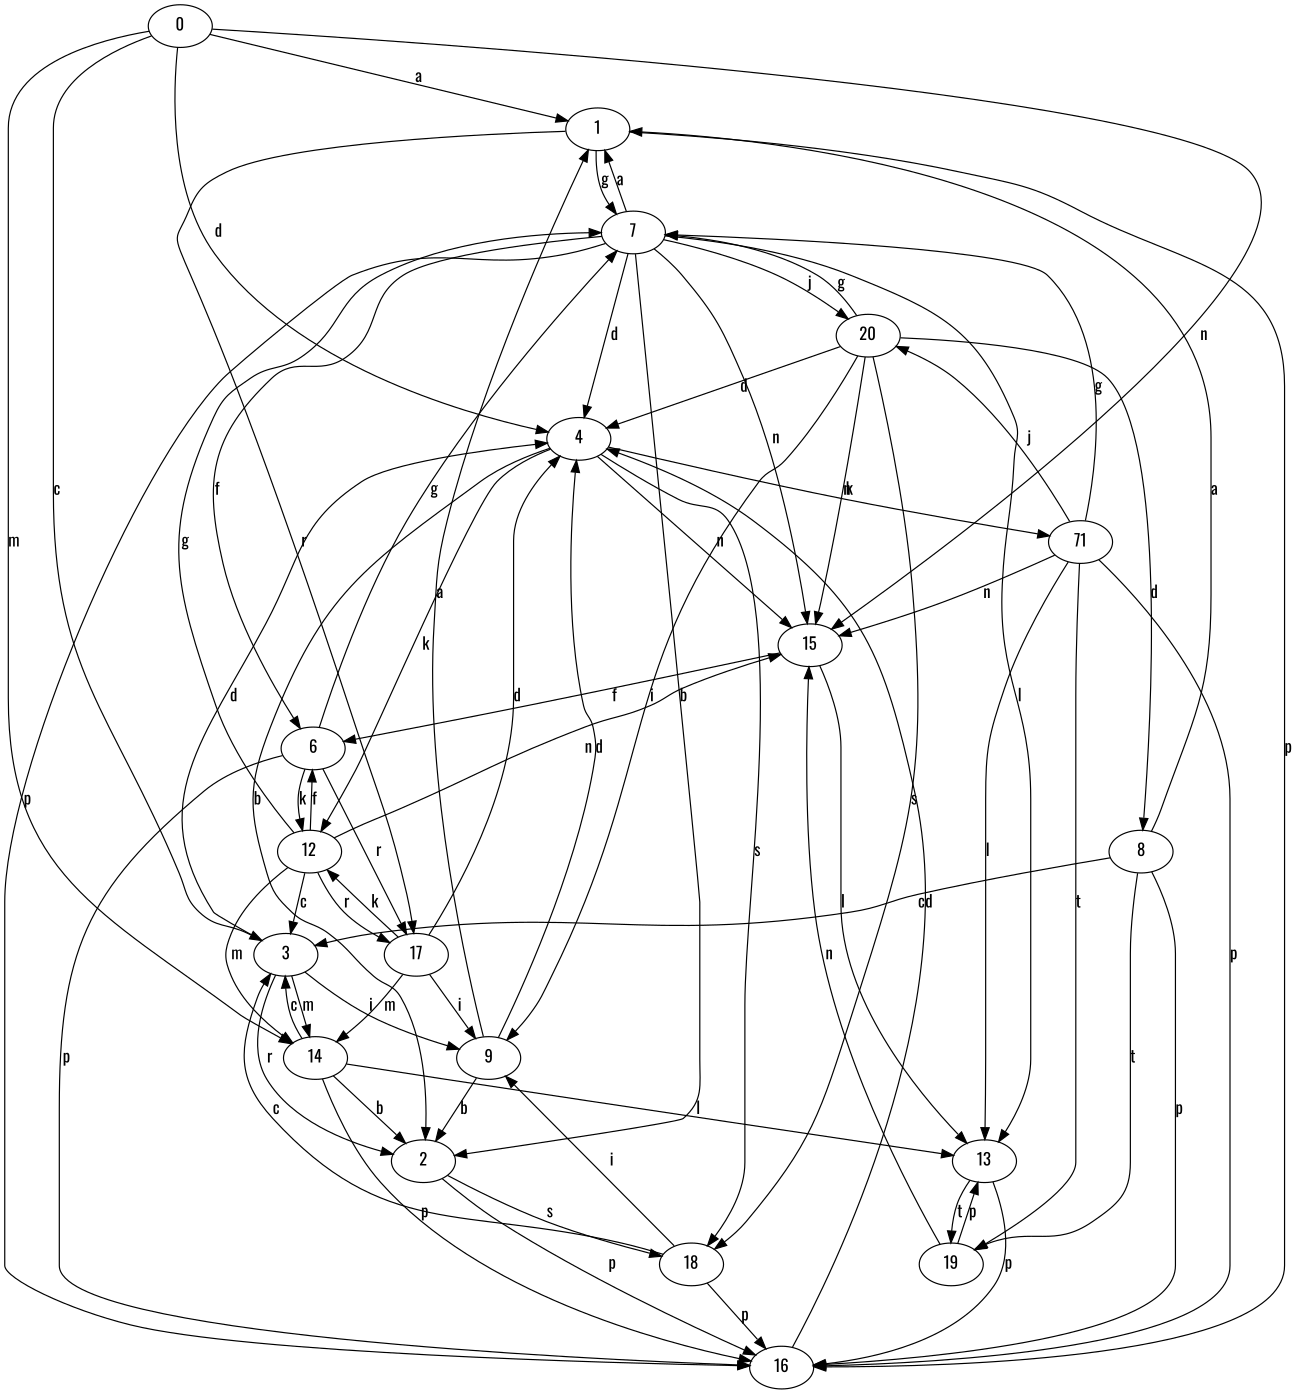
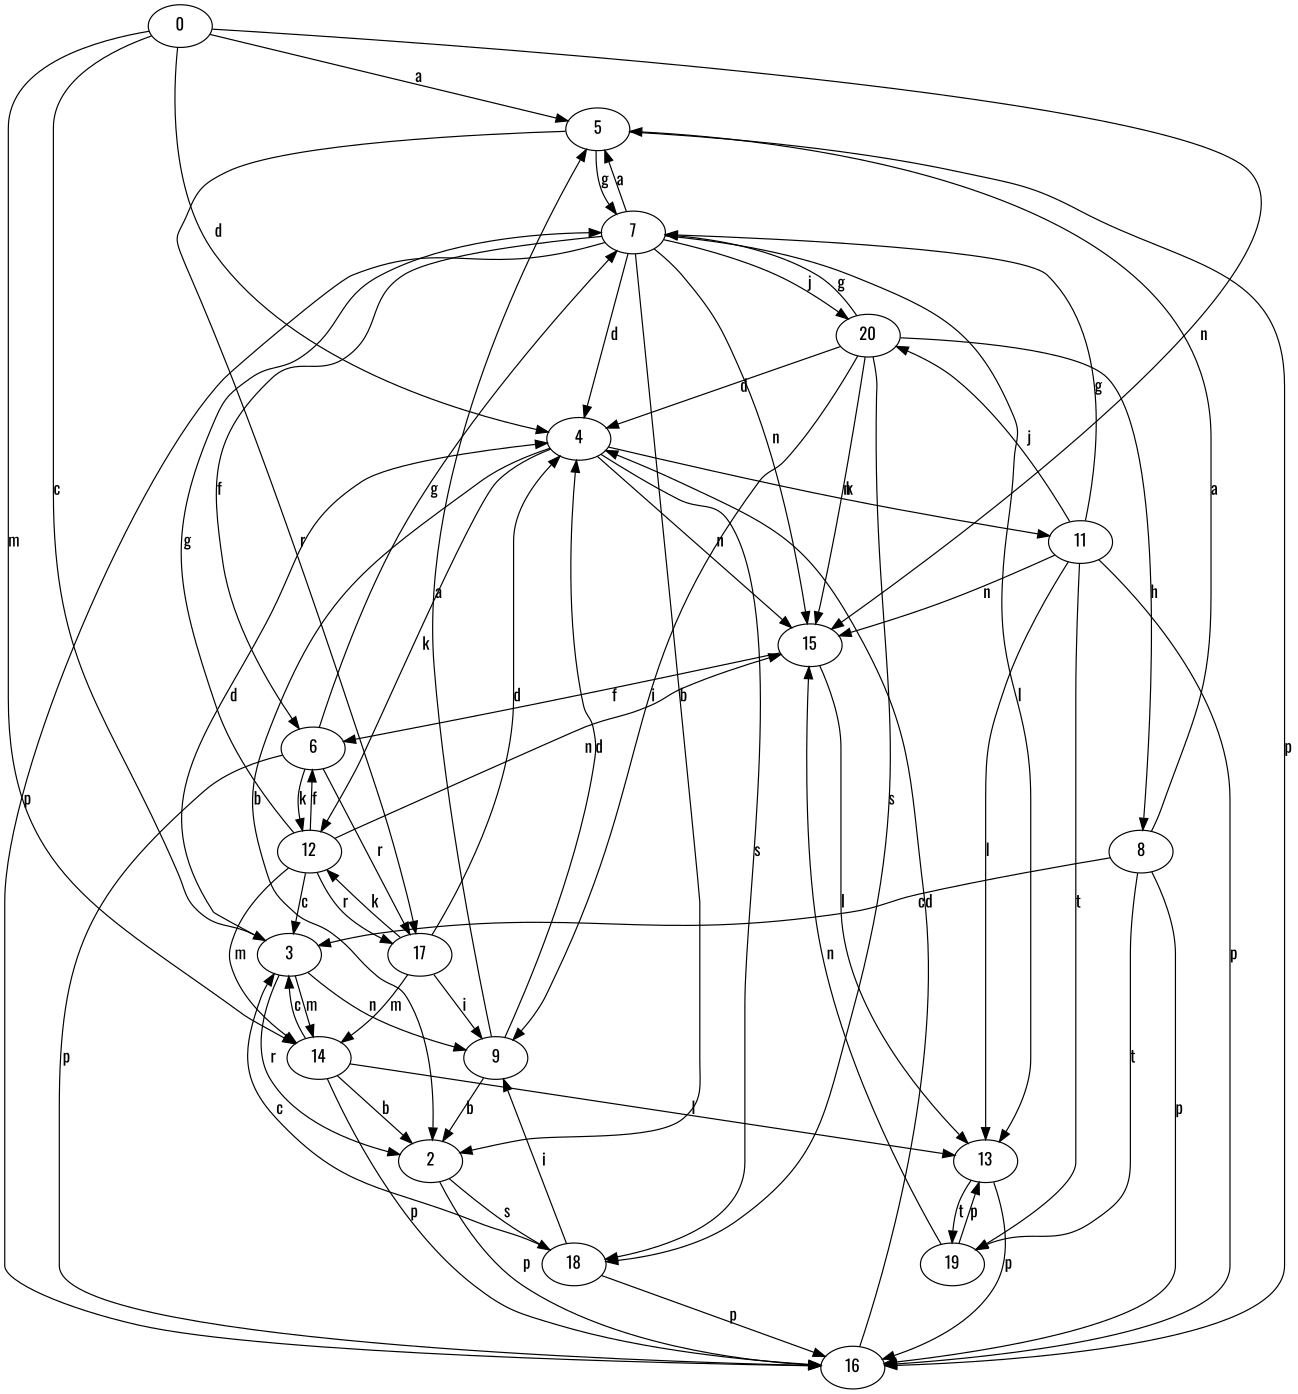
(598, 129) -> (598, 129)
(1081, 542) -> (1081, 542)
(1155, 594) -> (1155, 594)
(371, 1006) -> (373, 1006)
